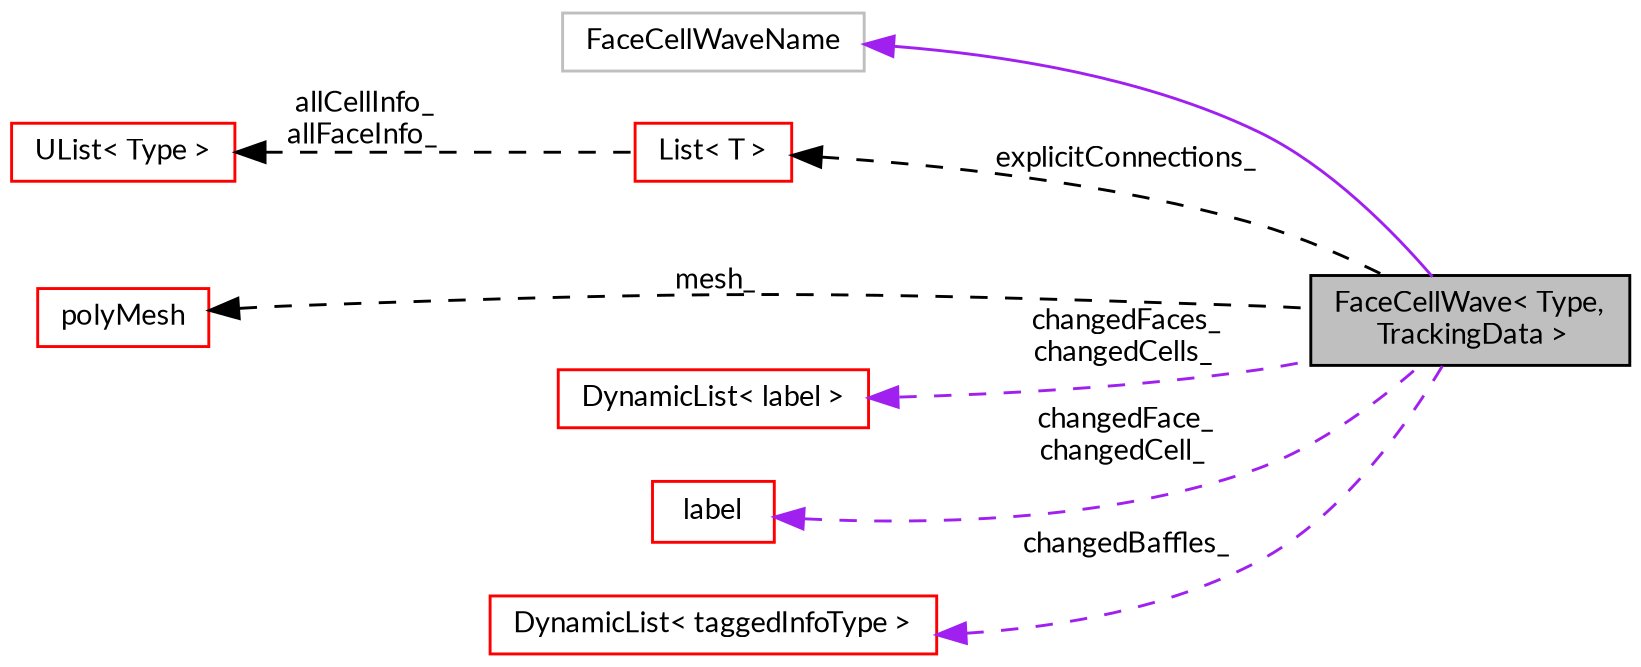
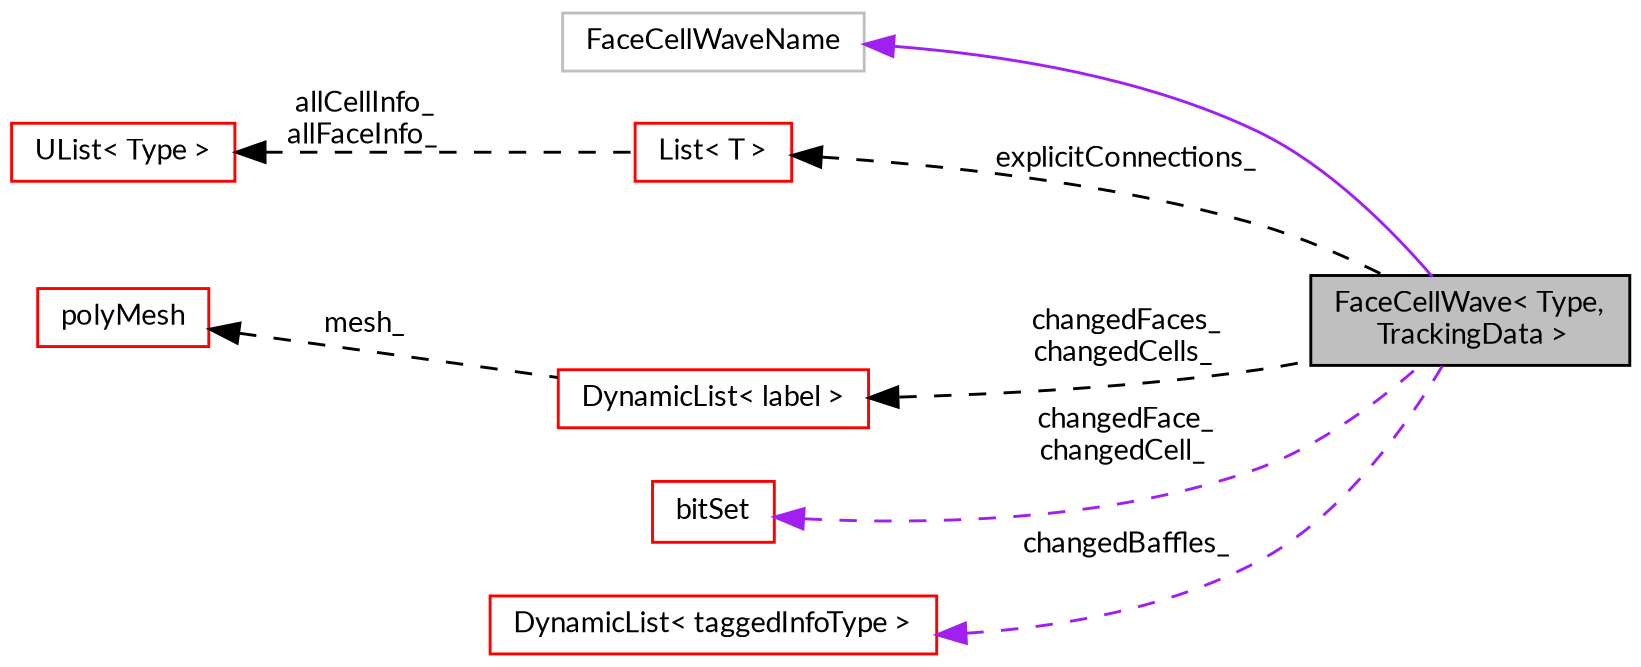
(775, 295) -> (399, 355)
(1106, 386) -> (1106, 386)
(713, 512) -> (713, 512)
